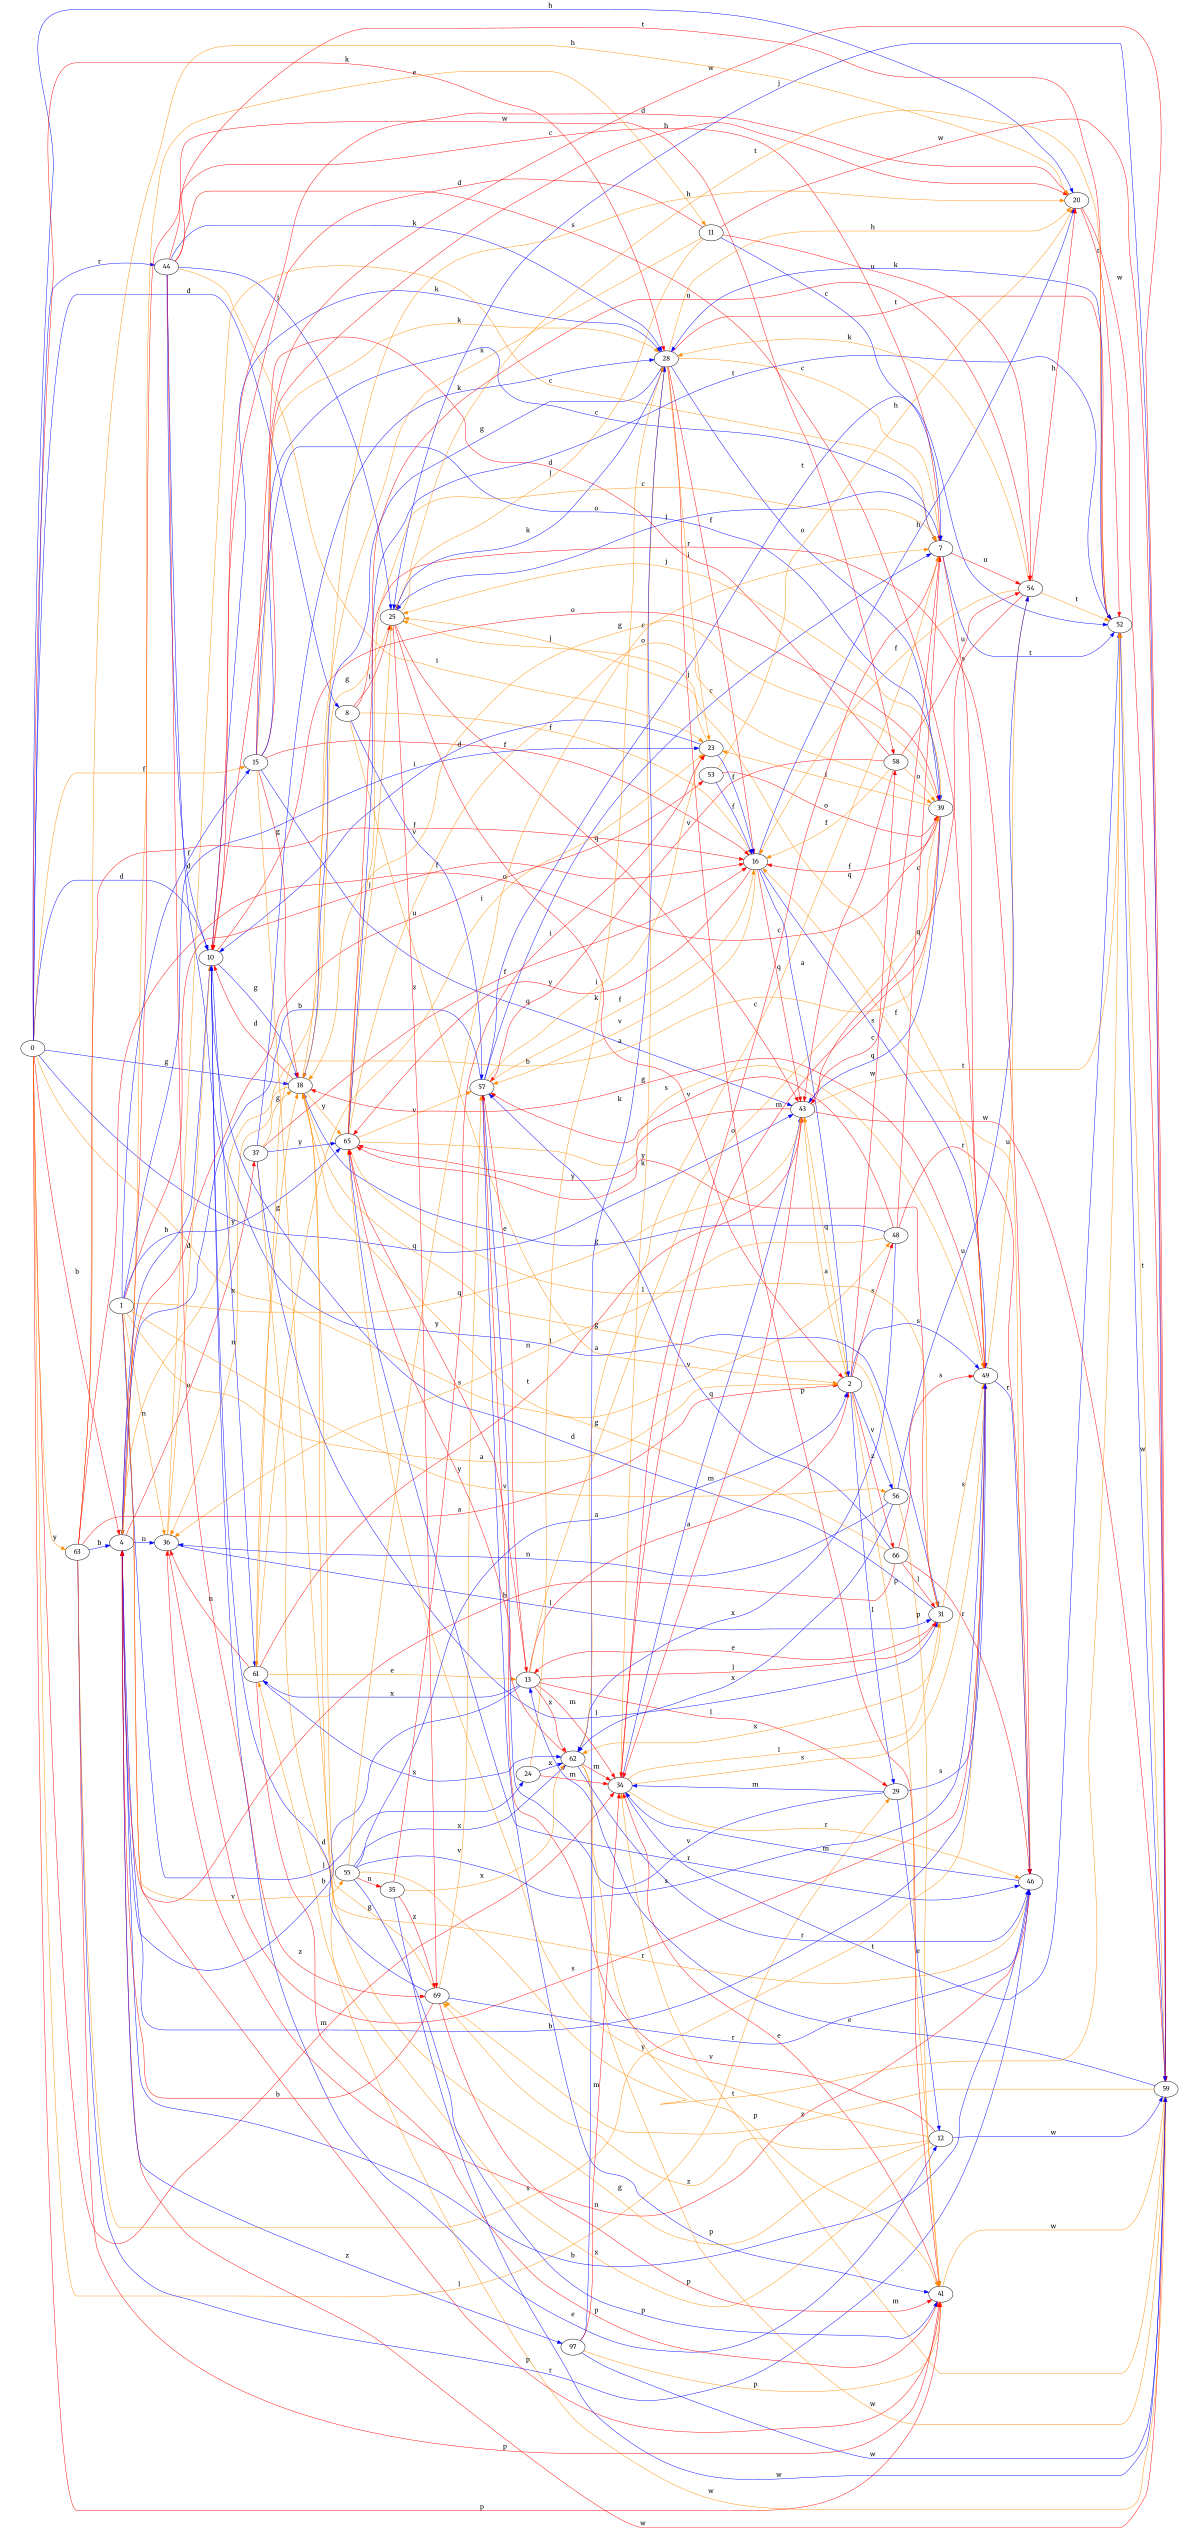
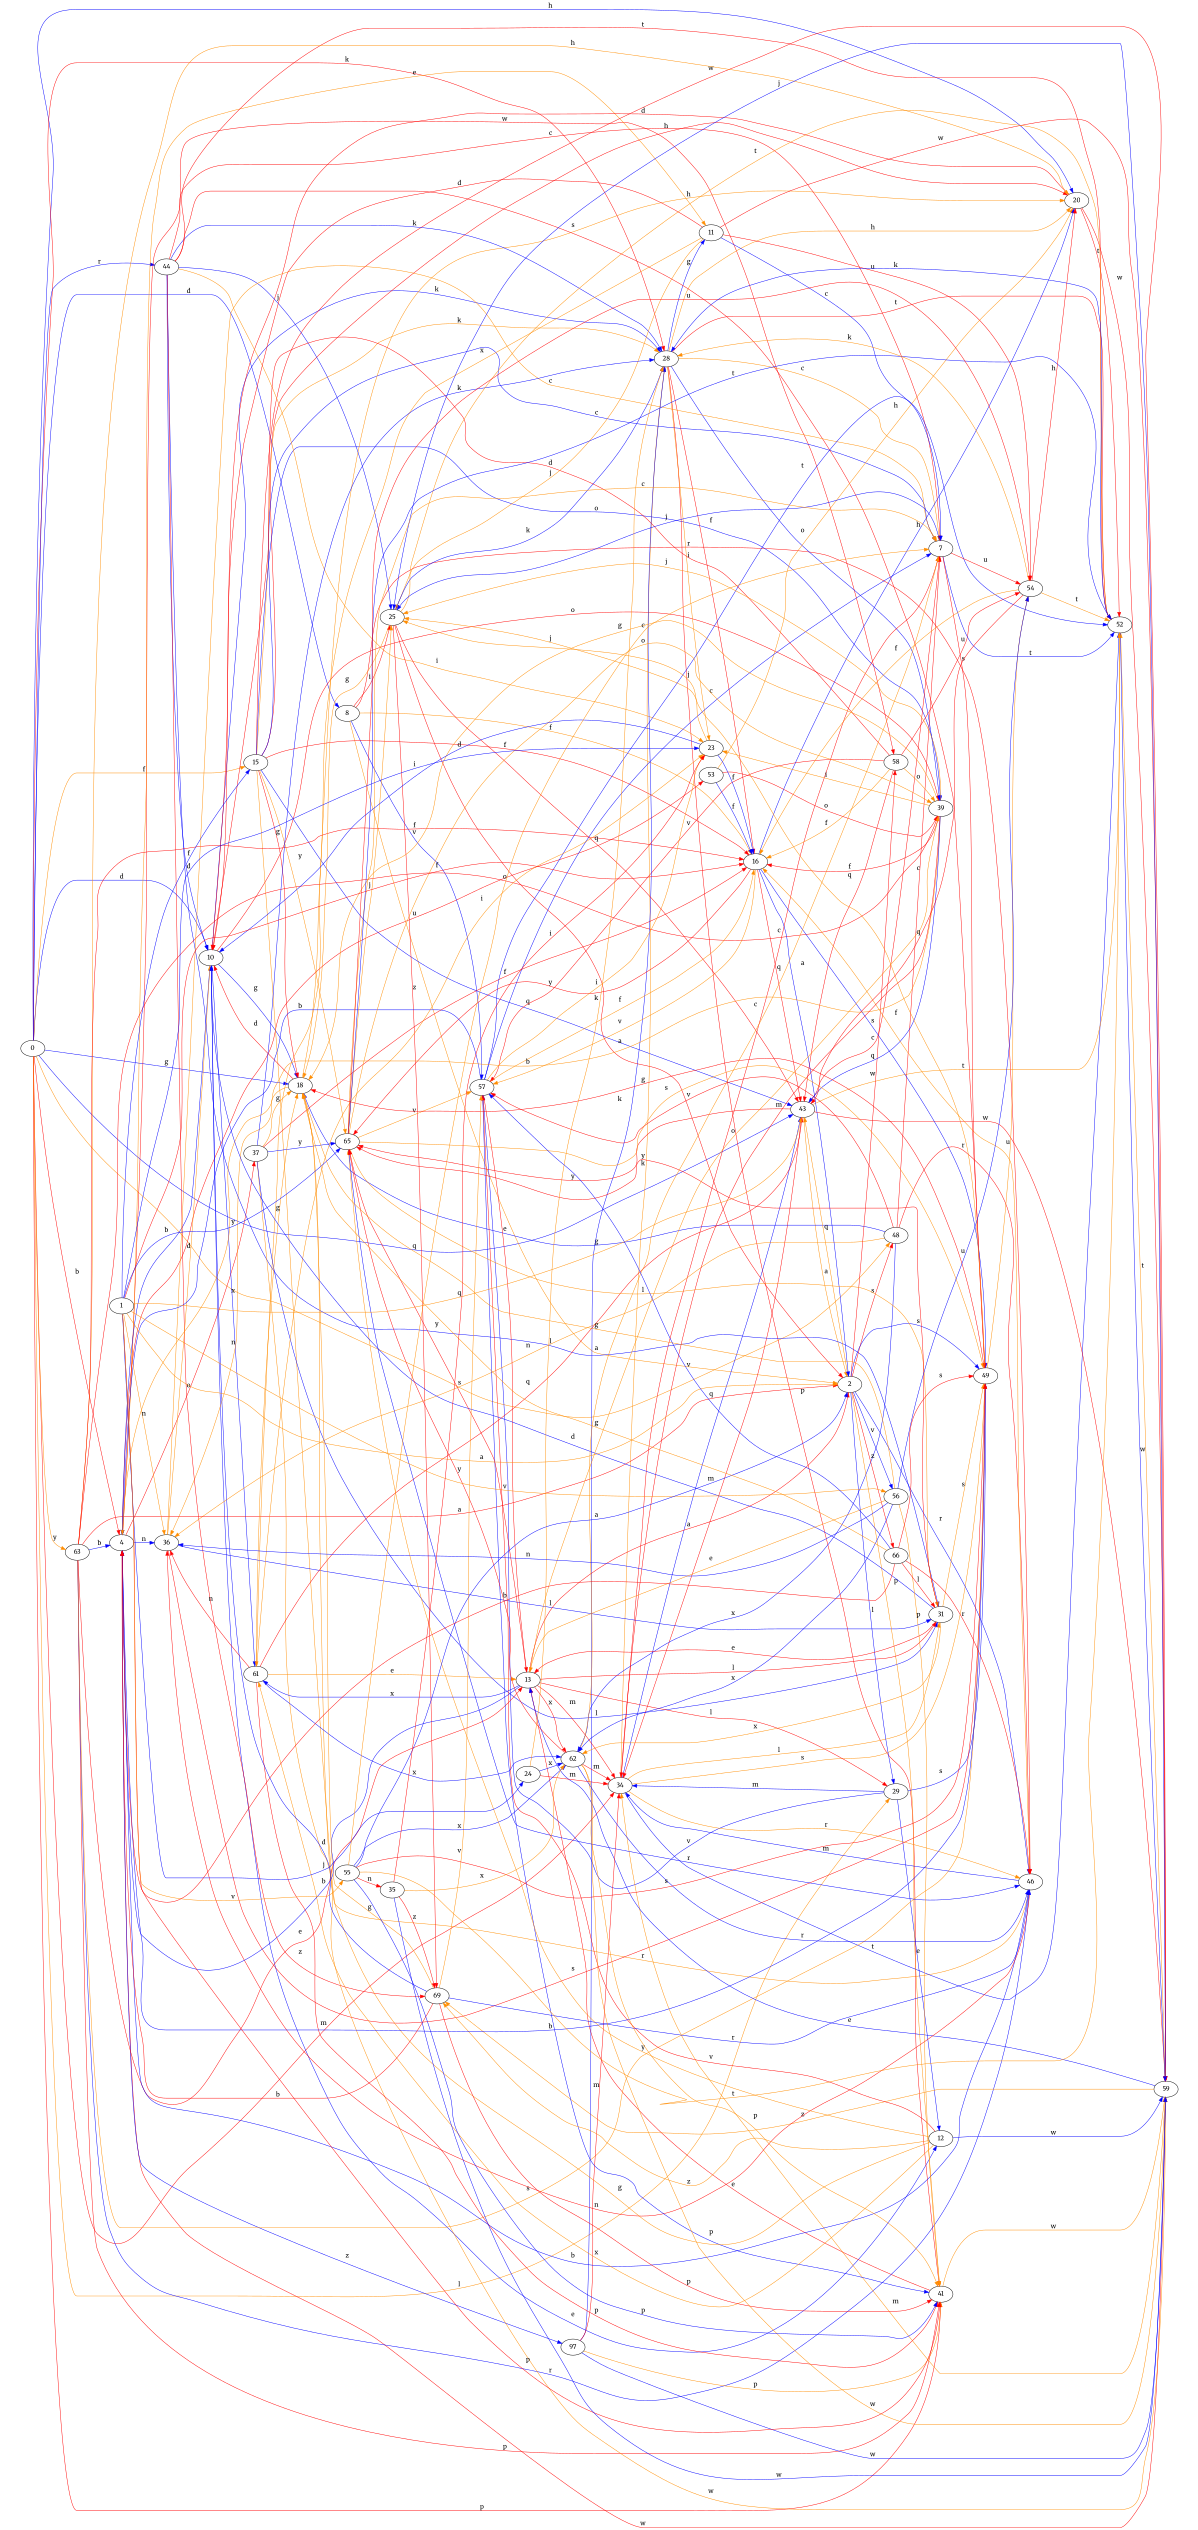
(363, 632) -> (680, 295)
(322, 1112) -> (310, 948)
(528, 1382) -> (528, 1382)
none -> (697, 1572)
(1022, 1622) -> (984, 1629)
(831, 1845) -> (831, 1845)
(774, 2039) -> (609, 2074)
none -> (174, 2104)
